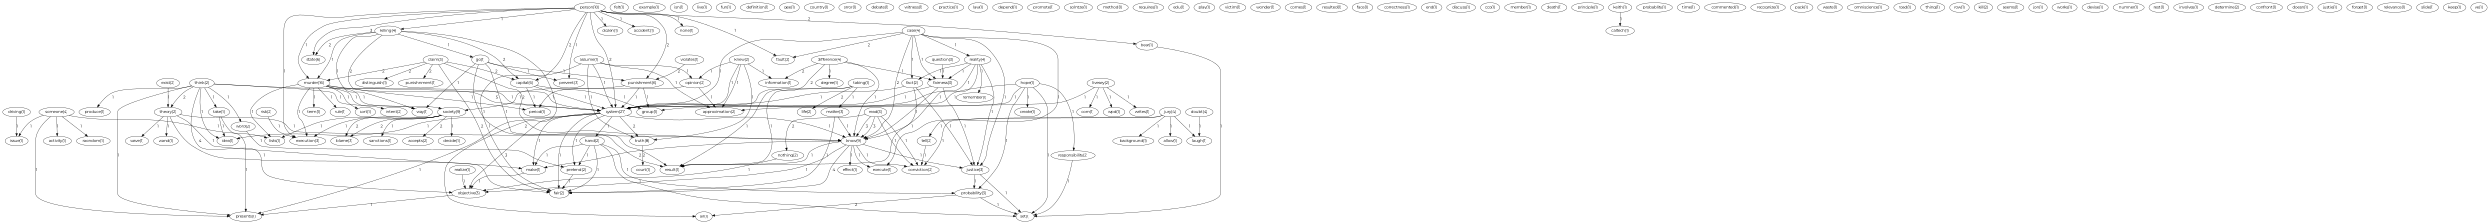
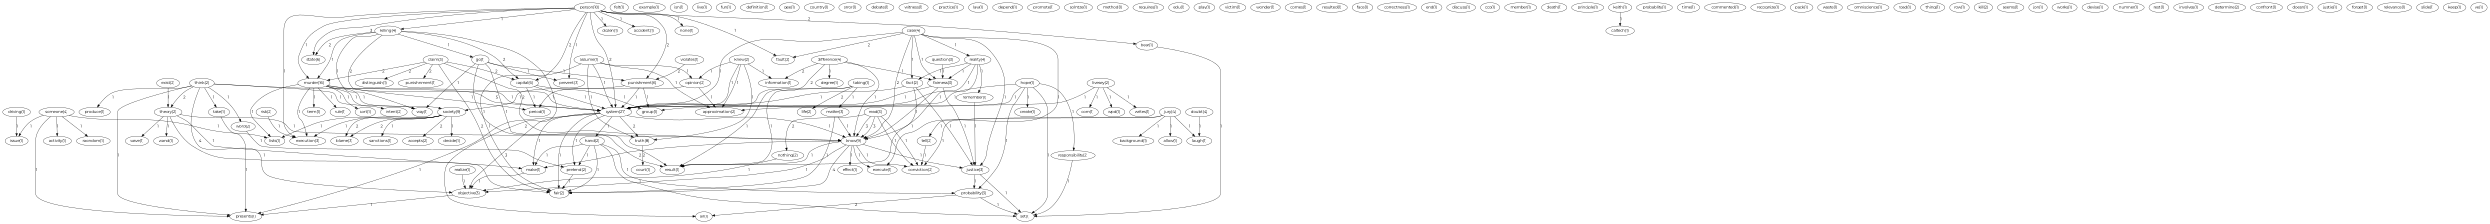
(990, 113) -> (975, 132)
(228, 141) -> none
